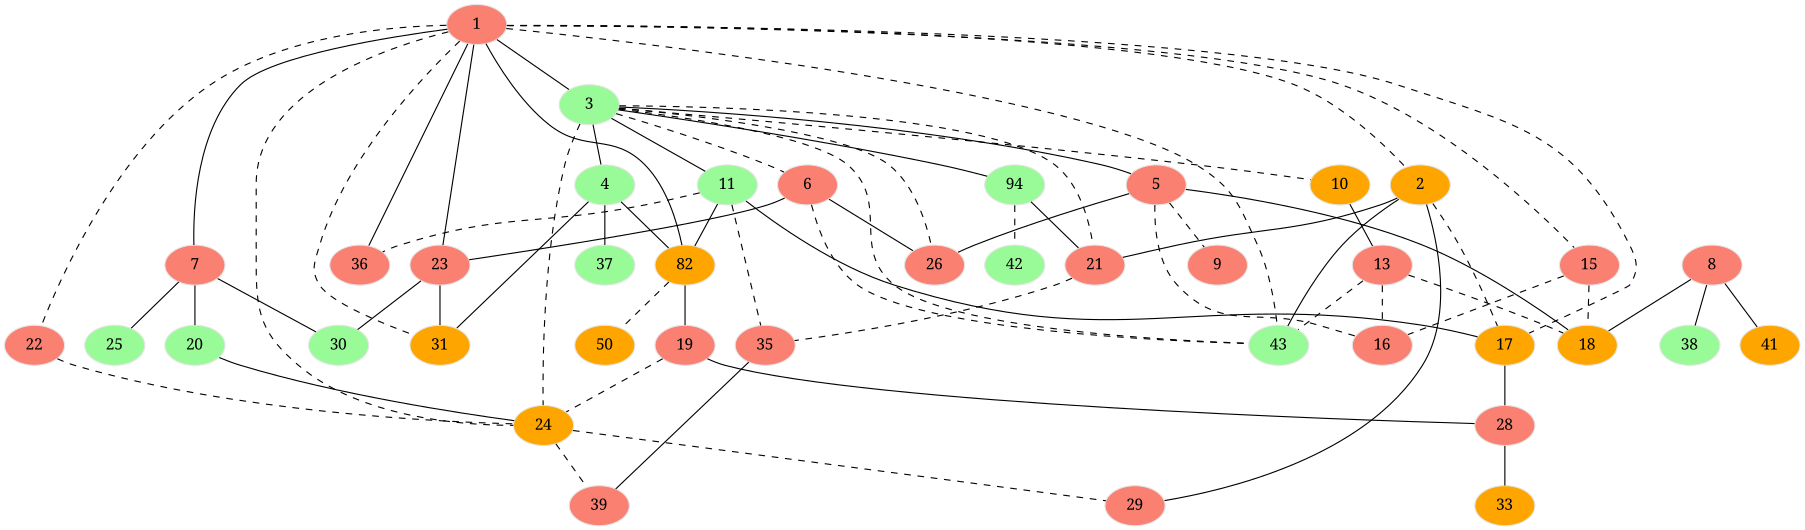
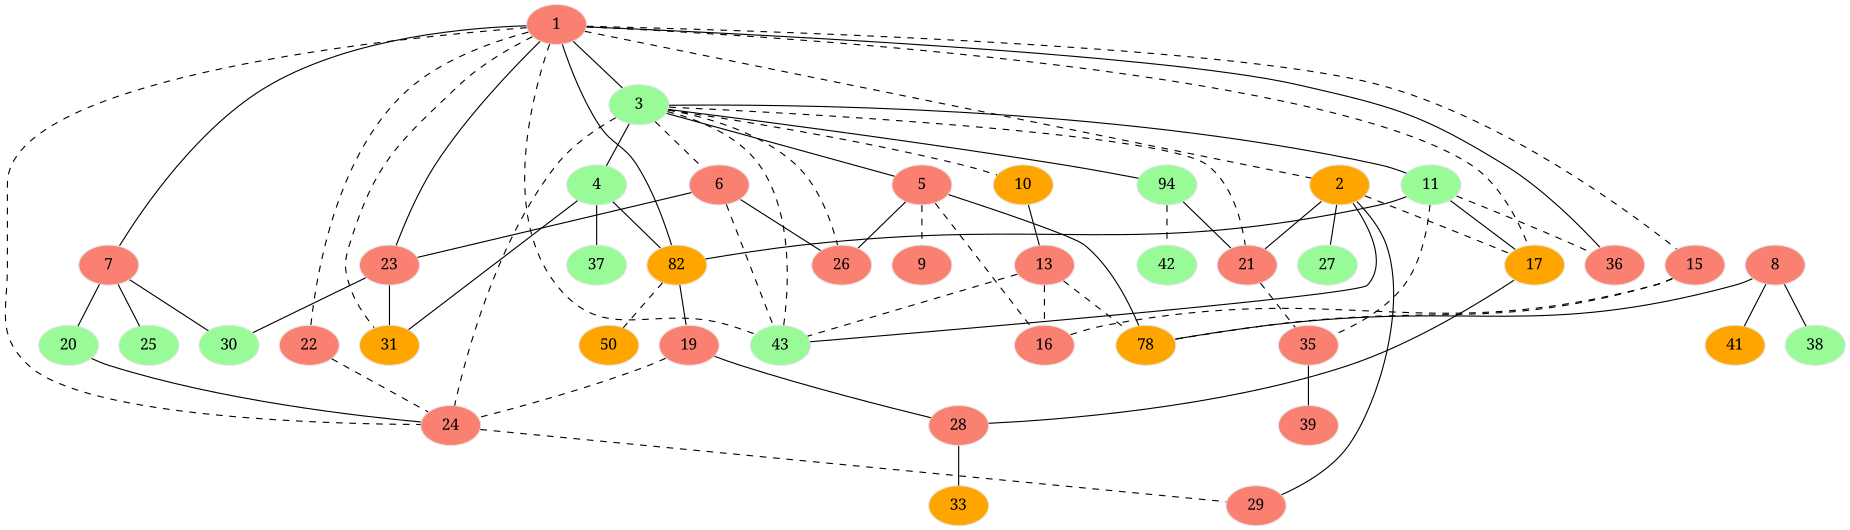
none -> (1327, 265)
(1587, 345) -> (1146, 345)
(544, 426) -> (451, 426)
(571, 466) -> none
